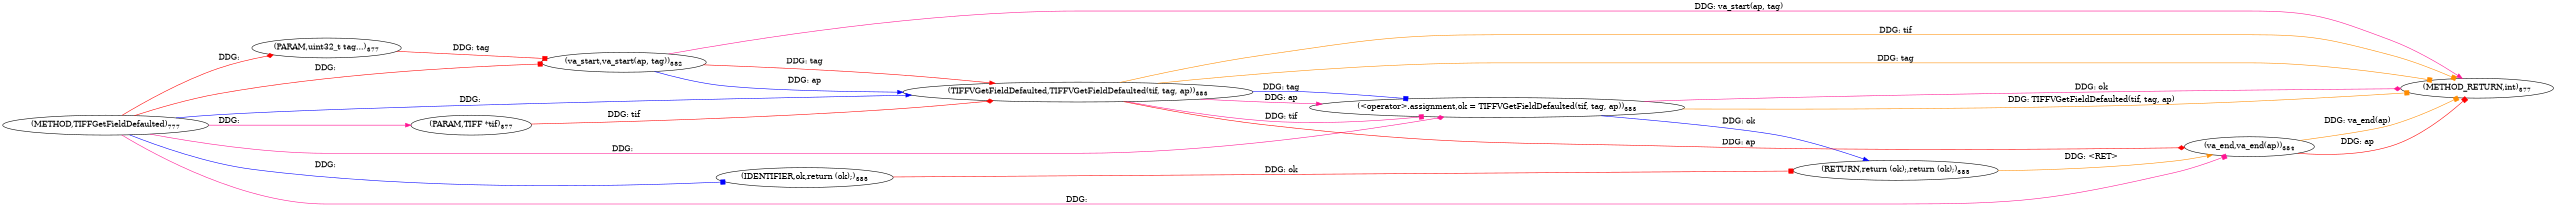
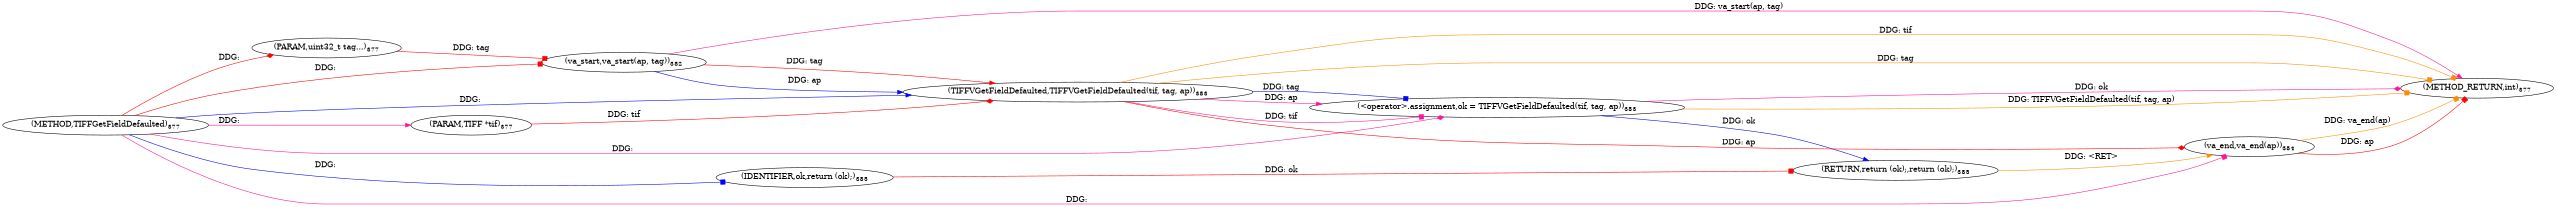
(174, 124) -> (174, 124)
